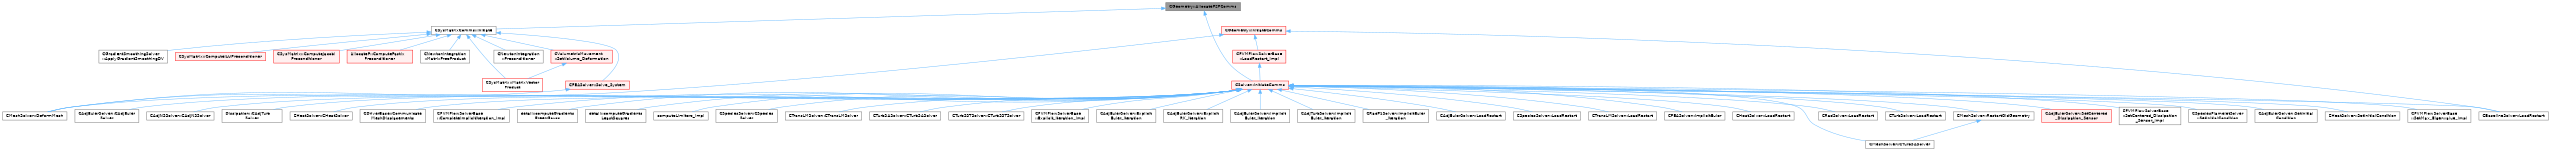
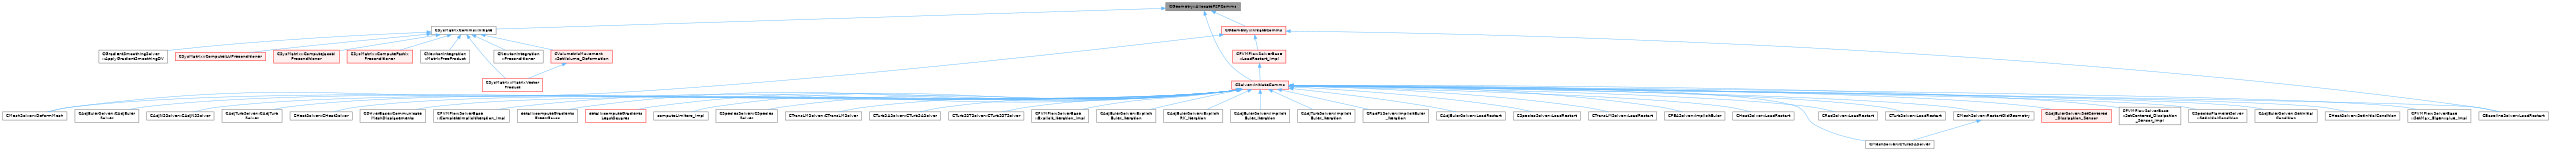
none -> (1230, 19)
(380, 57) -> (380, 57)
(598, 85) -> none
(252, 116) -> (252, 116)
(616, 116) -> (616, 116)
